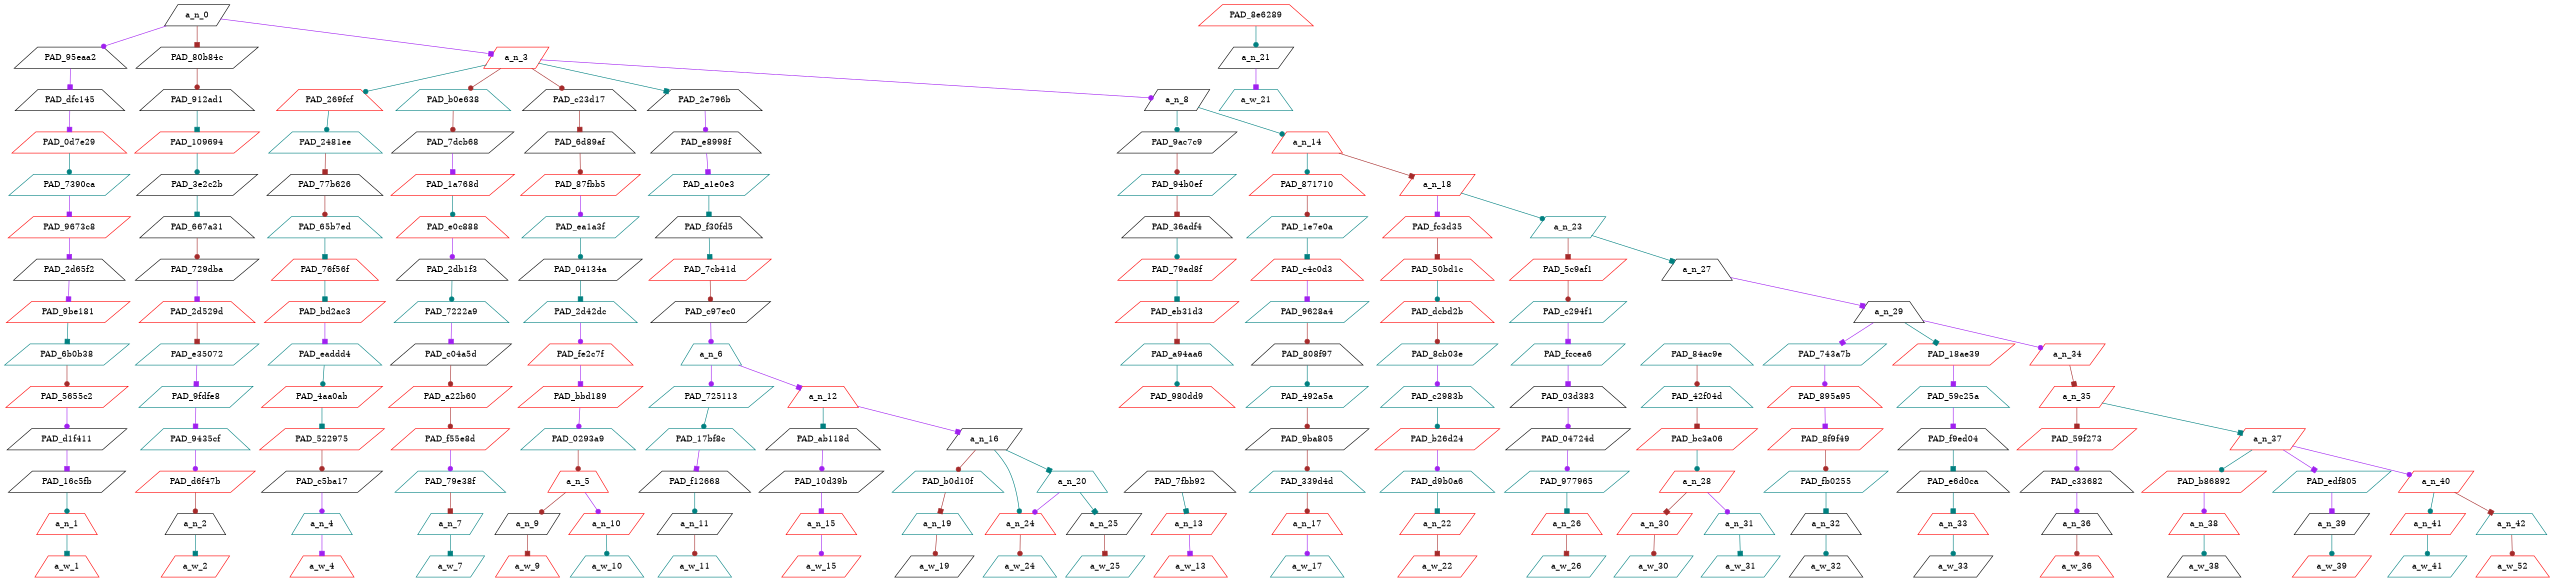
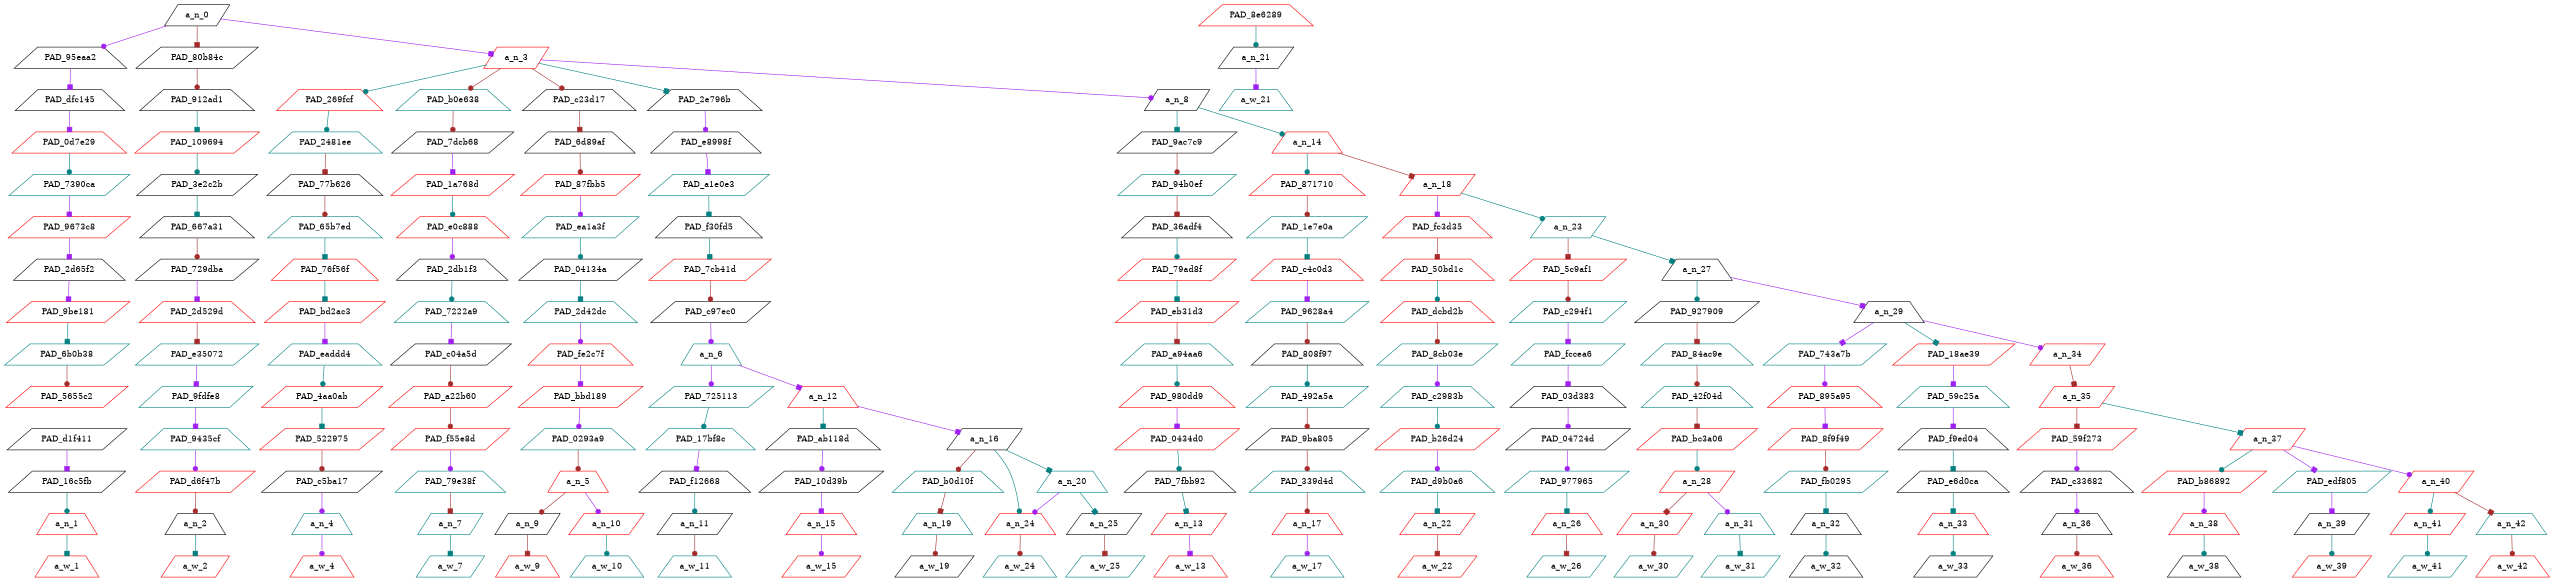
(1177, 118) -> (1177, 118)
none -> (1697, 312)
(67, 416) -> none
none -> (1177, 439)
(1826, 482) -> (1826, 482)
(322, 542) -> (322, 542)
(2513, 567) -> (2513, 567)
